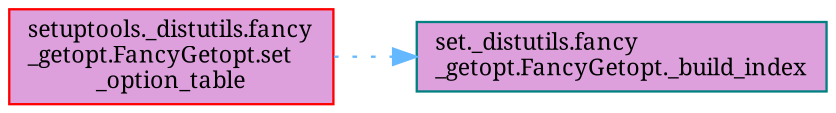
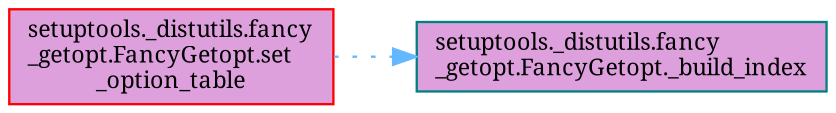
(622, 57) -> (622, 57)
